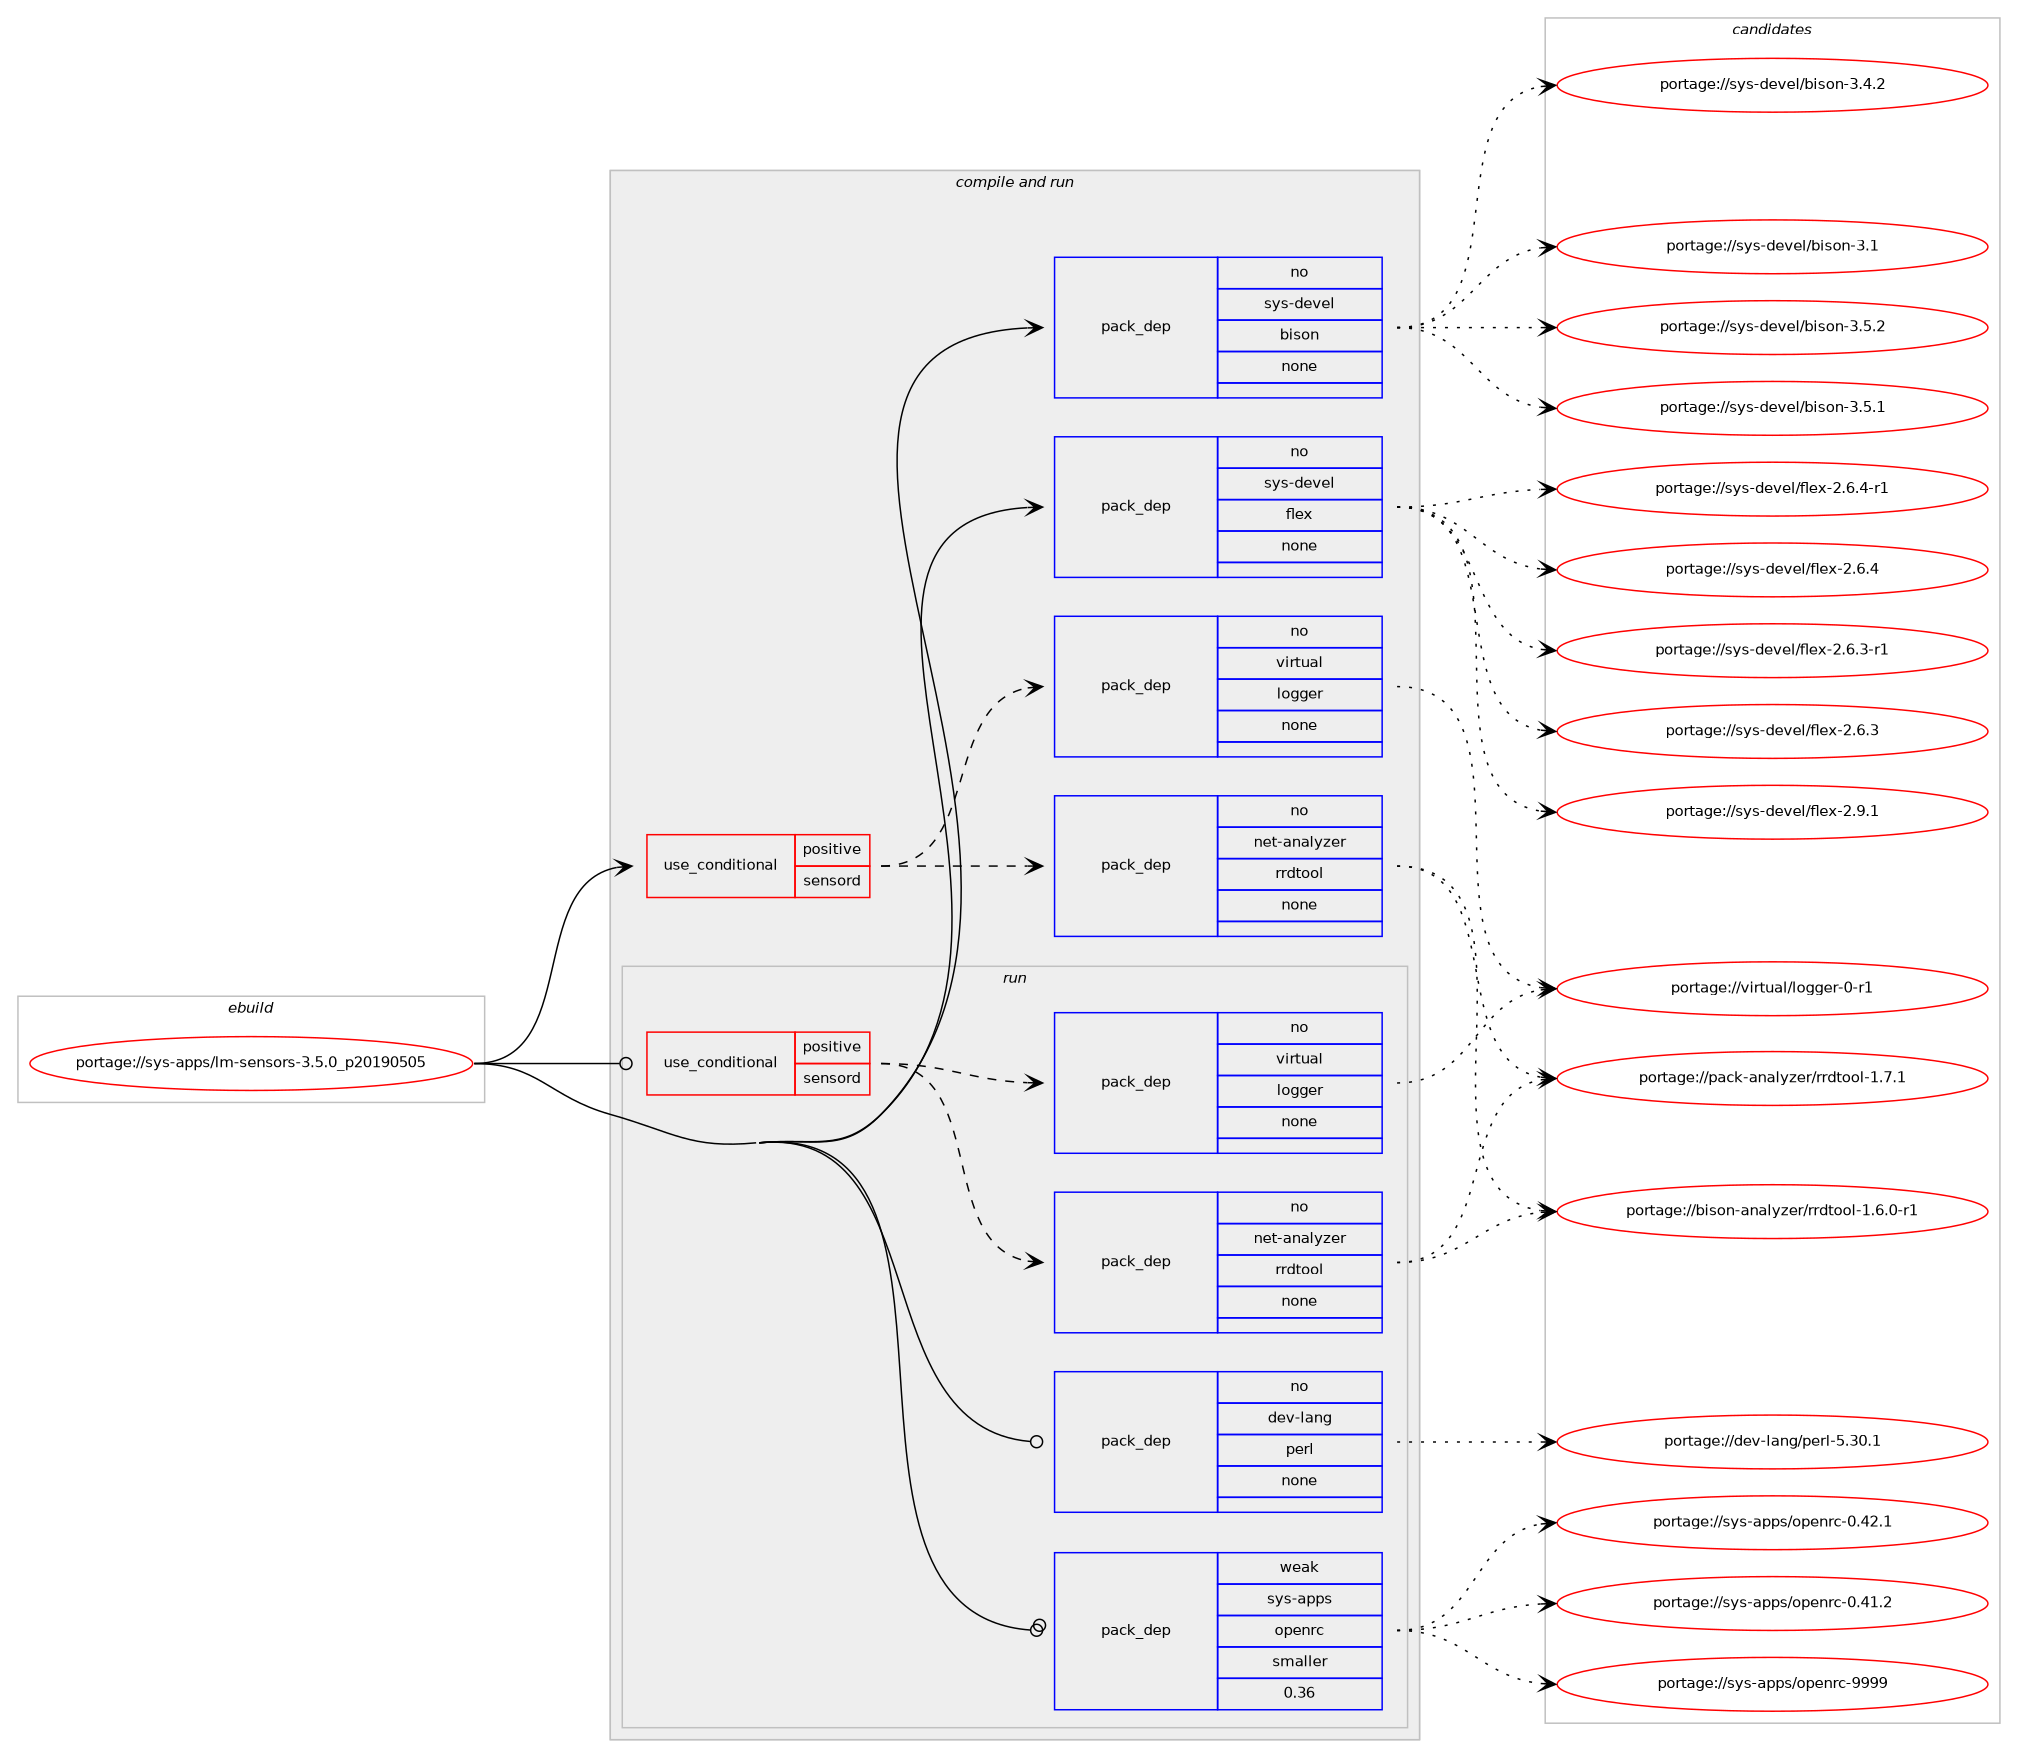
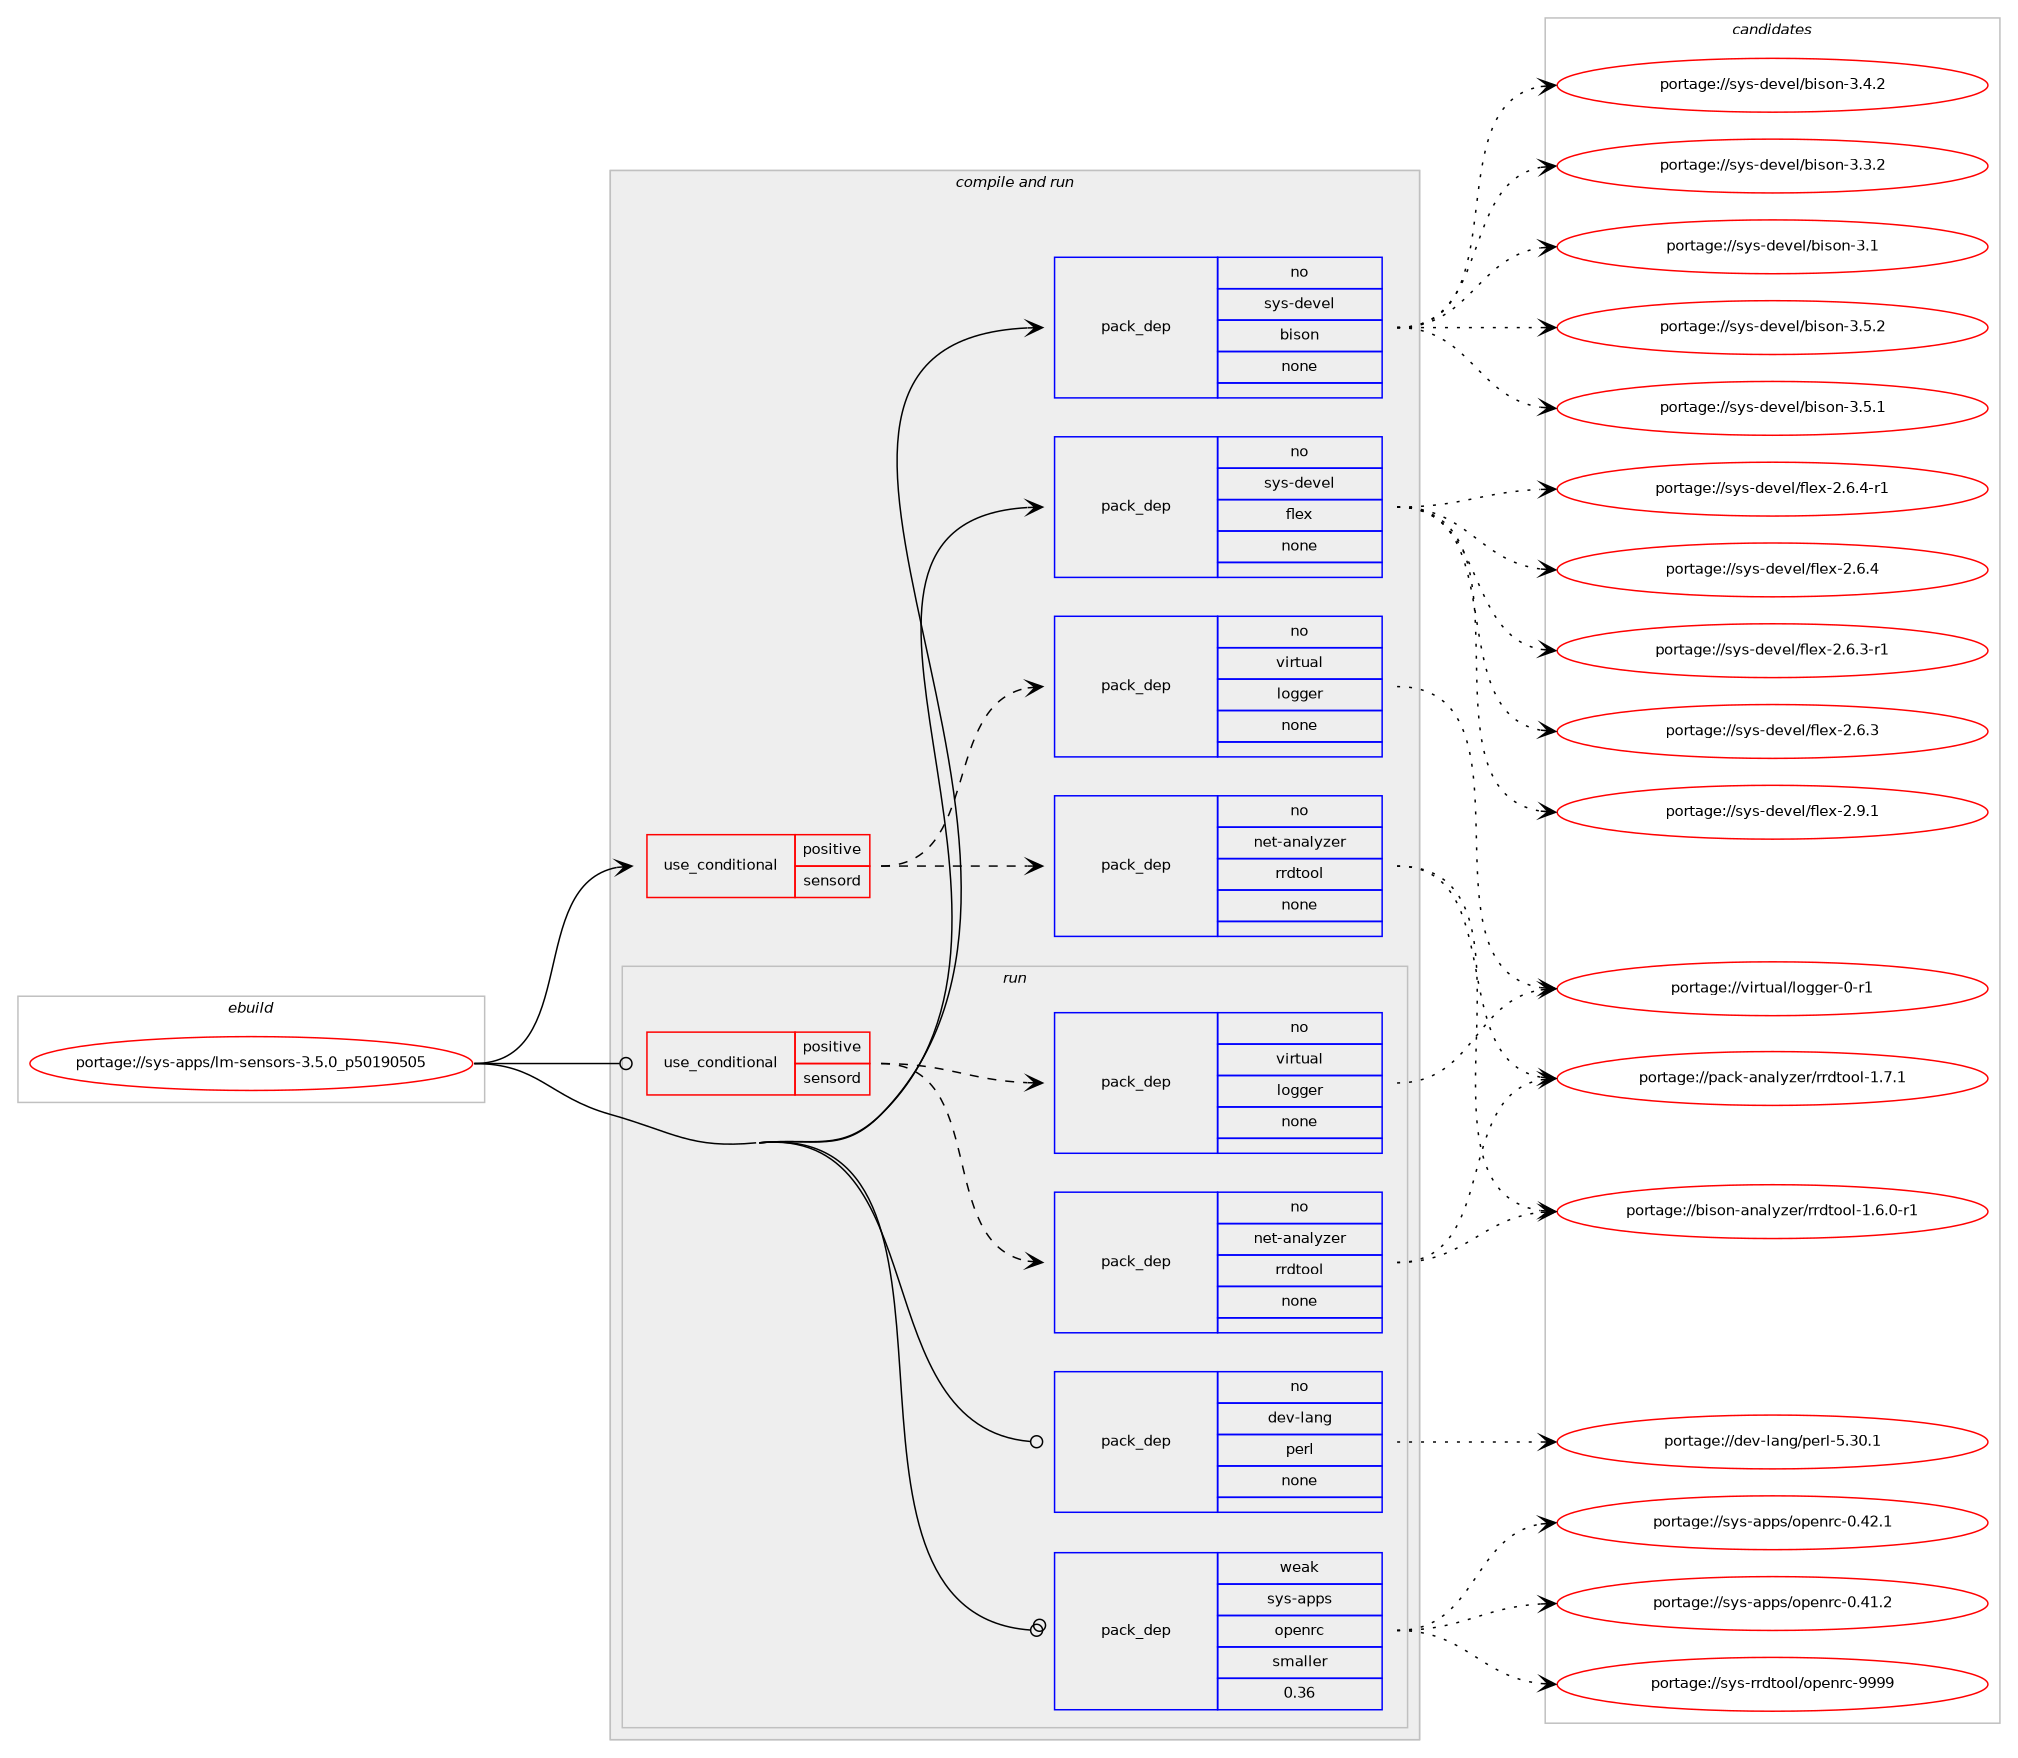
none -> (1773, 166)
(251, 1064) -> (251, 1064)
(1773, 1684) -> (1773, 1684)
